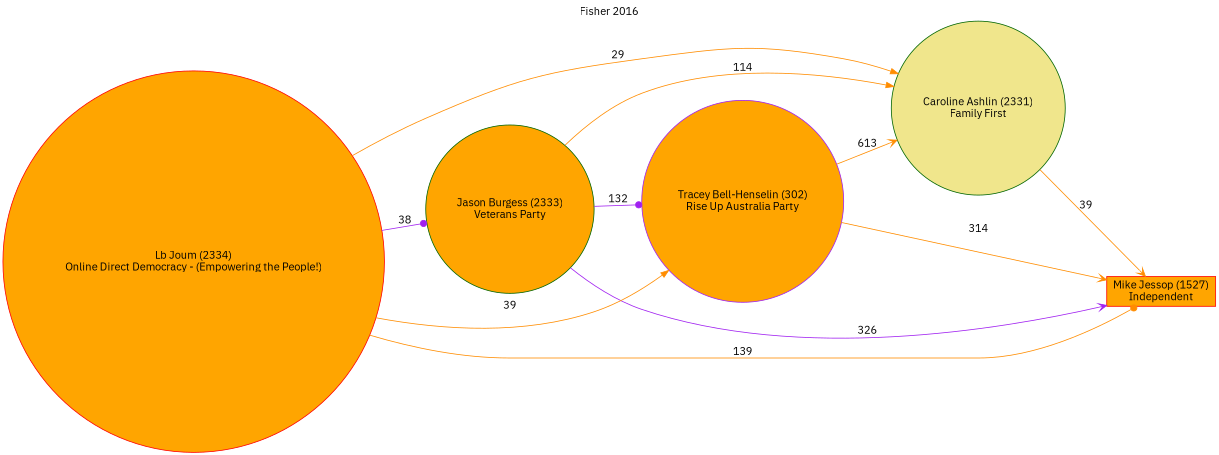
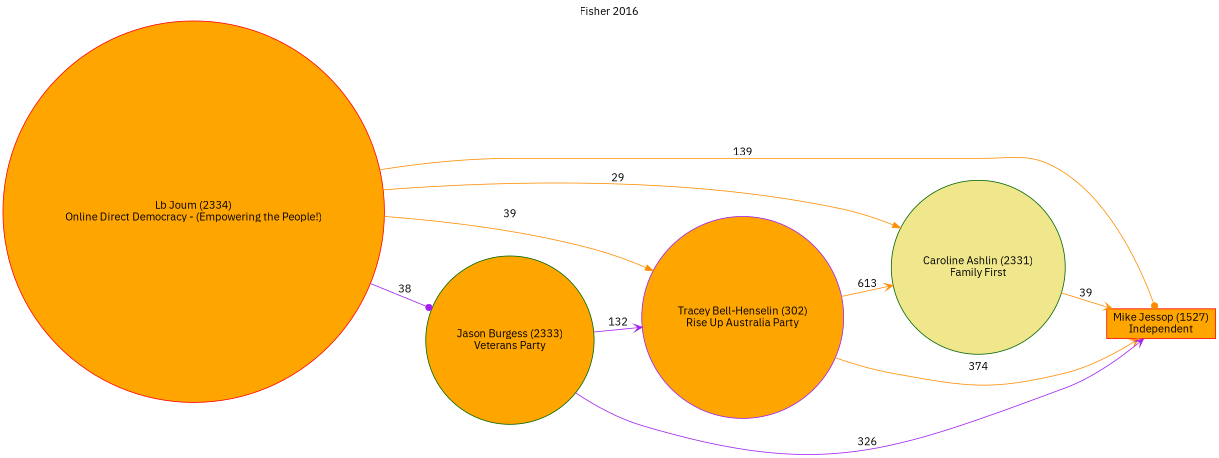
(717, 76) -> none
(615, 206) -> (614, 330)
(978, 229) -> (978, 367)
